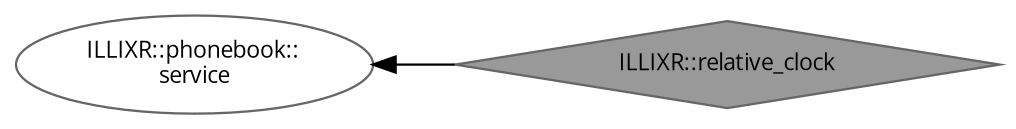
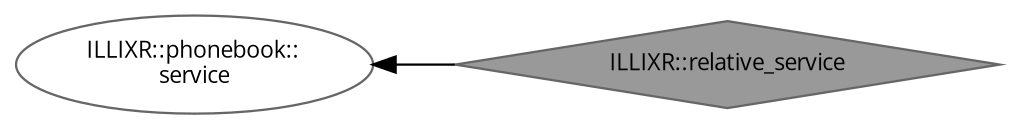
(727, 65) -> (727, 65)
